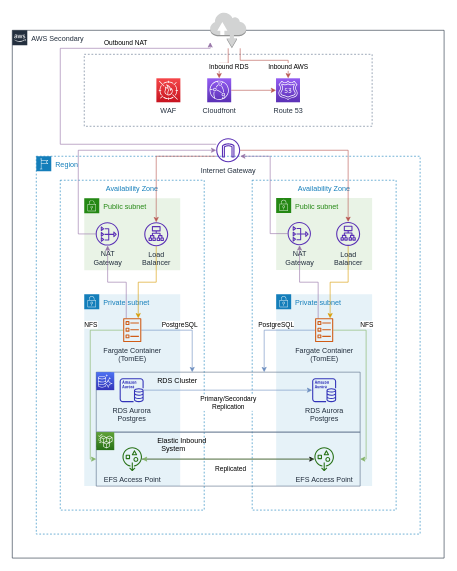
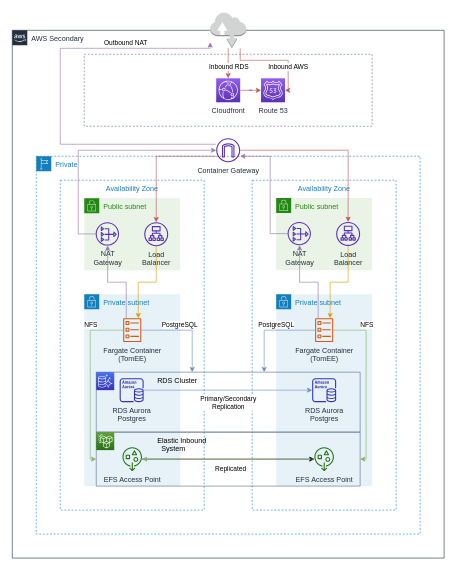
(168, 90) -> none
(219, 90) -> (228, 90)
(288, 90) -> (273, 90)
(67, 165) -> (69, 165)
(229, 171) -> (229, 171)
